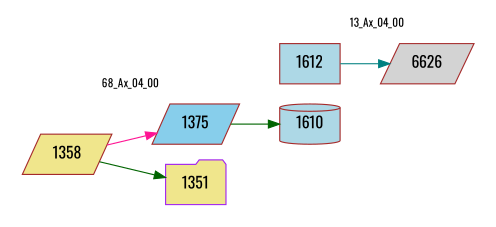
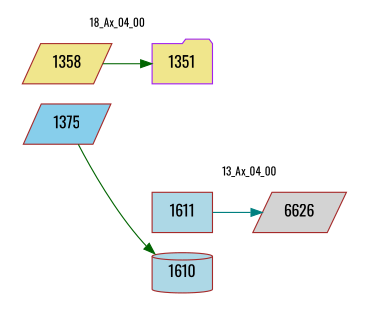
(310, 64) -> (182, 212)
(131, 84) -> (117, 24)
(127, 140) -> none
